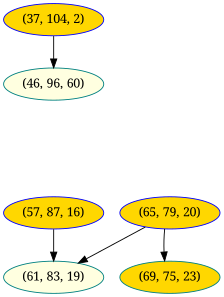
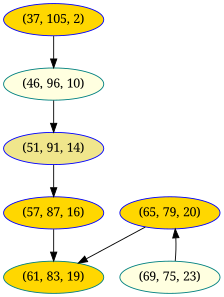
(54, 20) -> (54, 20)
(54, 84) -> (54, 84)
none -> (54, 148)
(164, 240) -> (176, 249)
(54, 277) -> (54, 277)
(170, 277) -> (170, 277)
